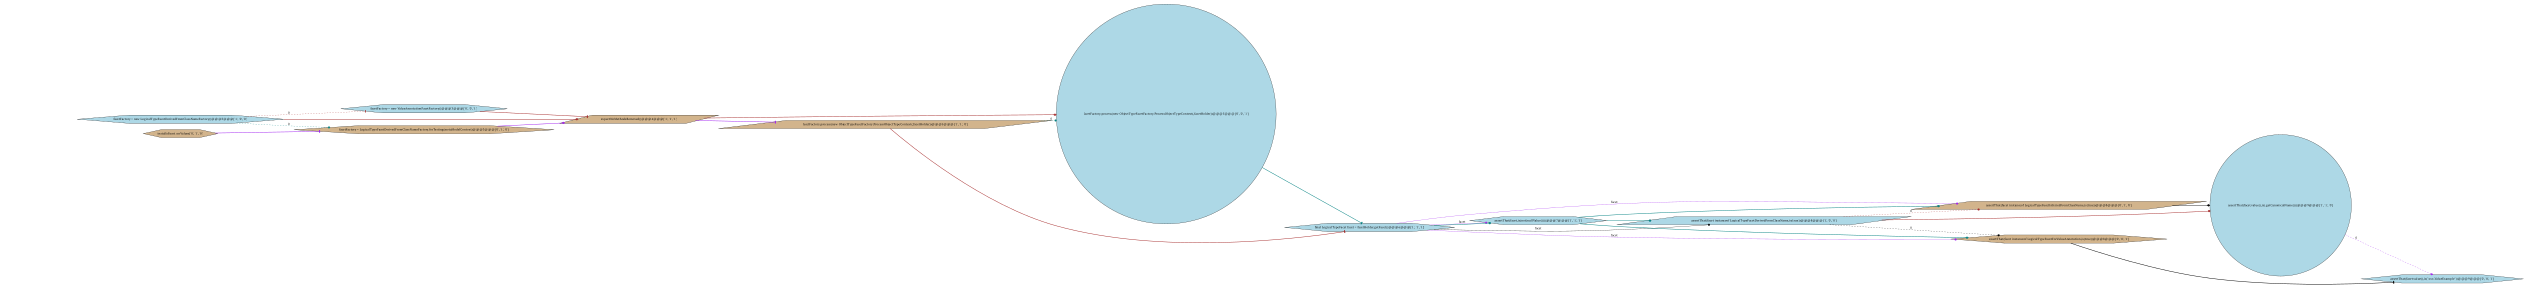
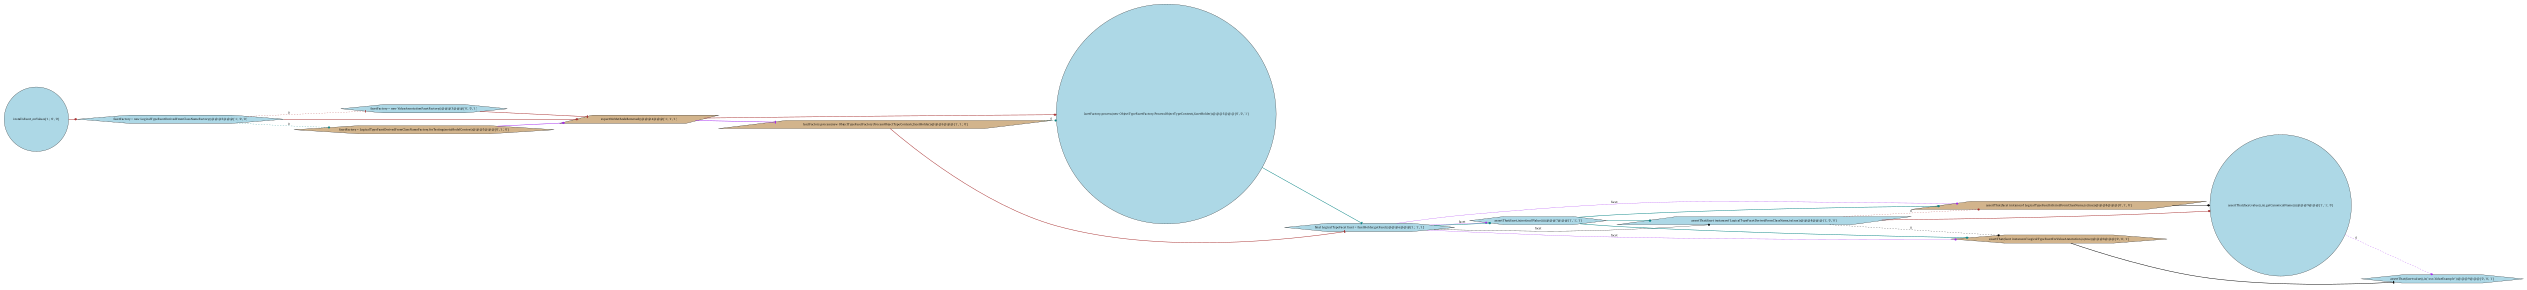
none -> (36, 119)
(180, 134) -> none
